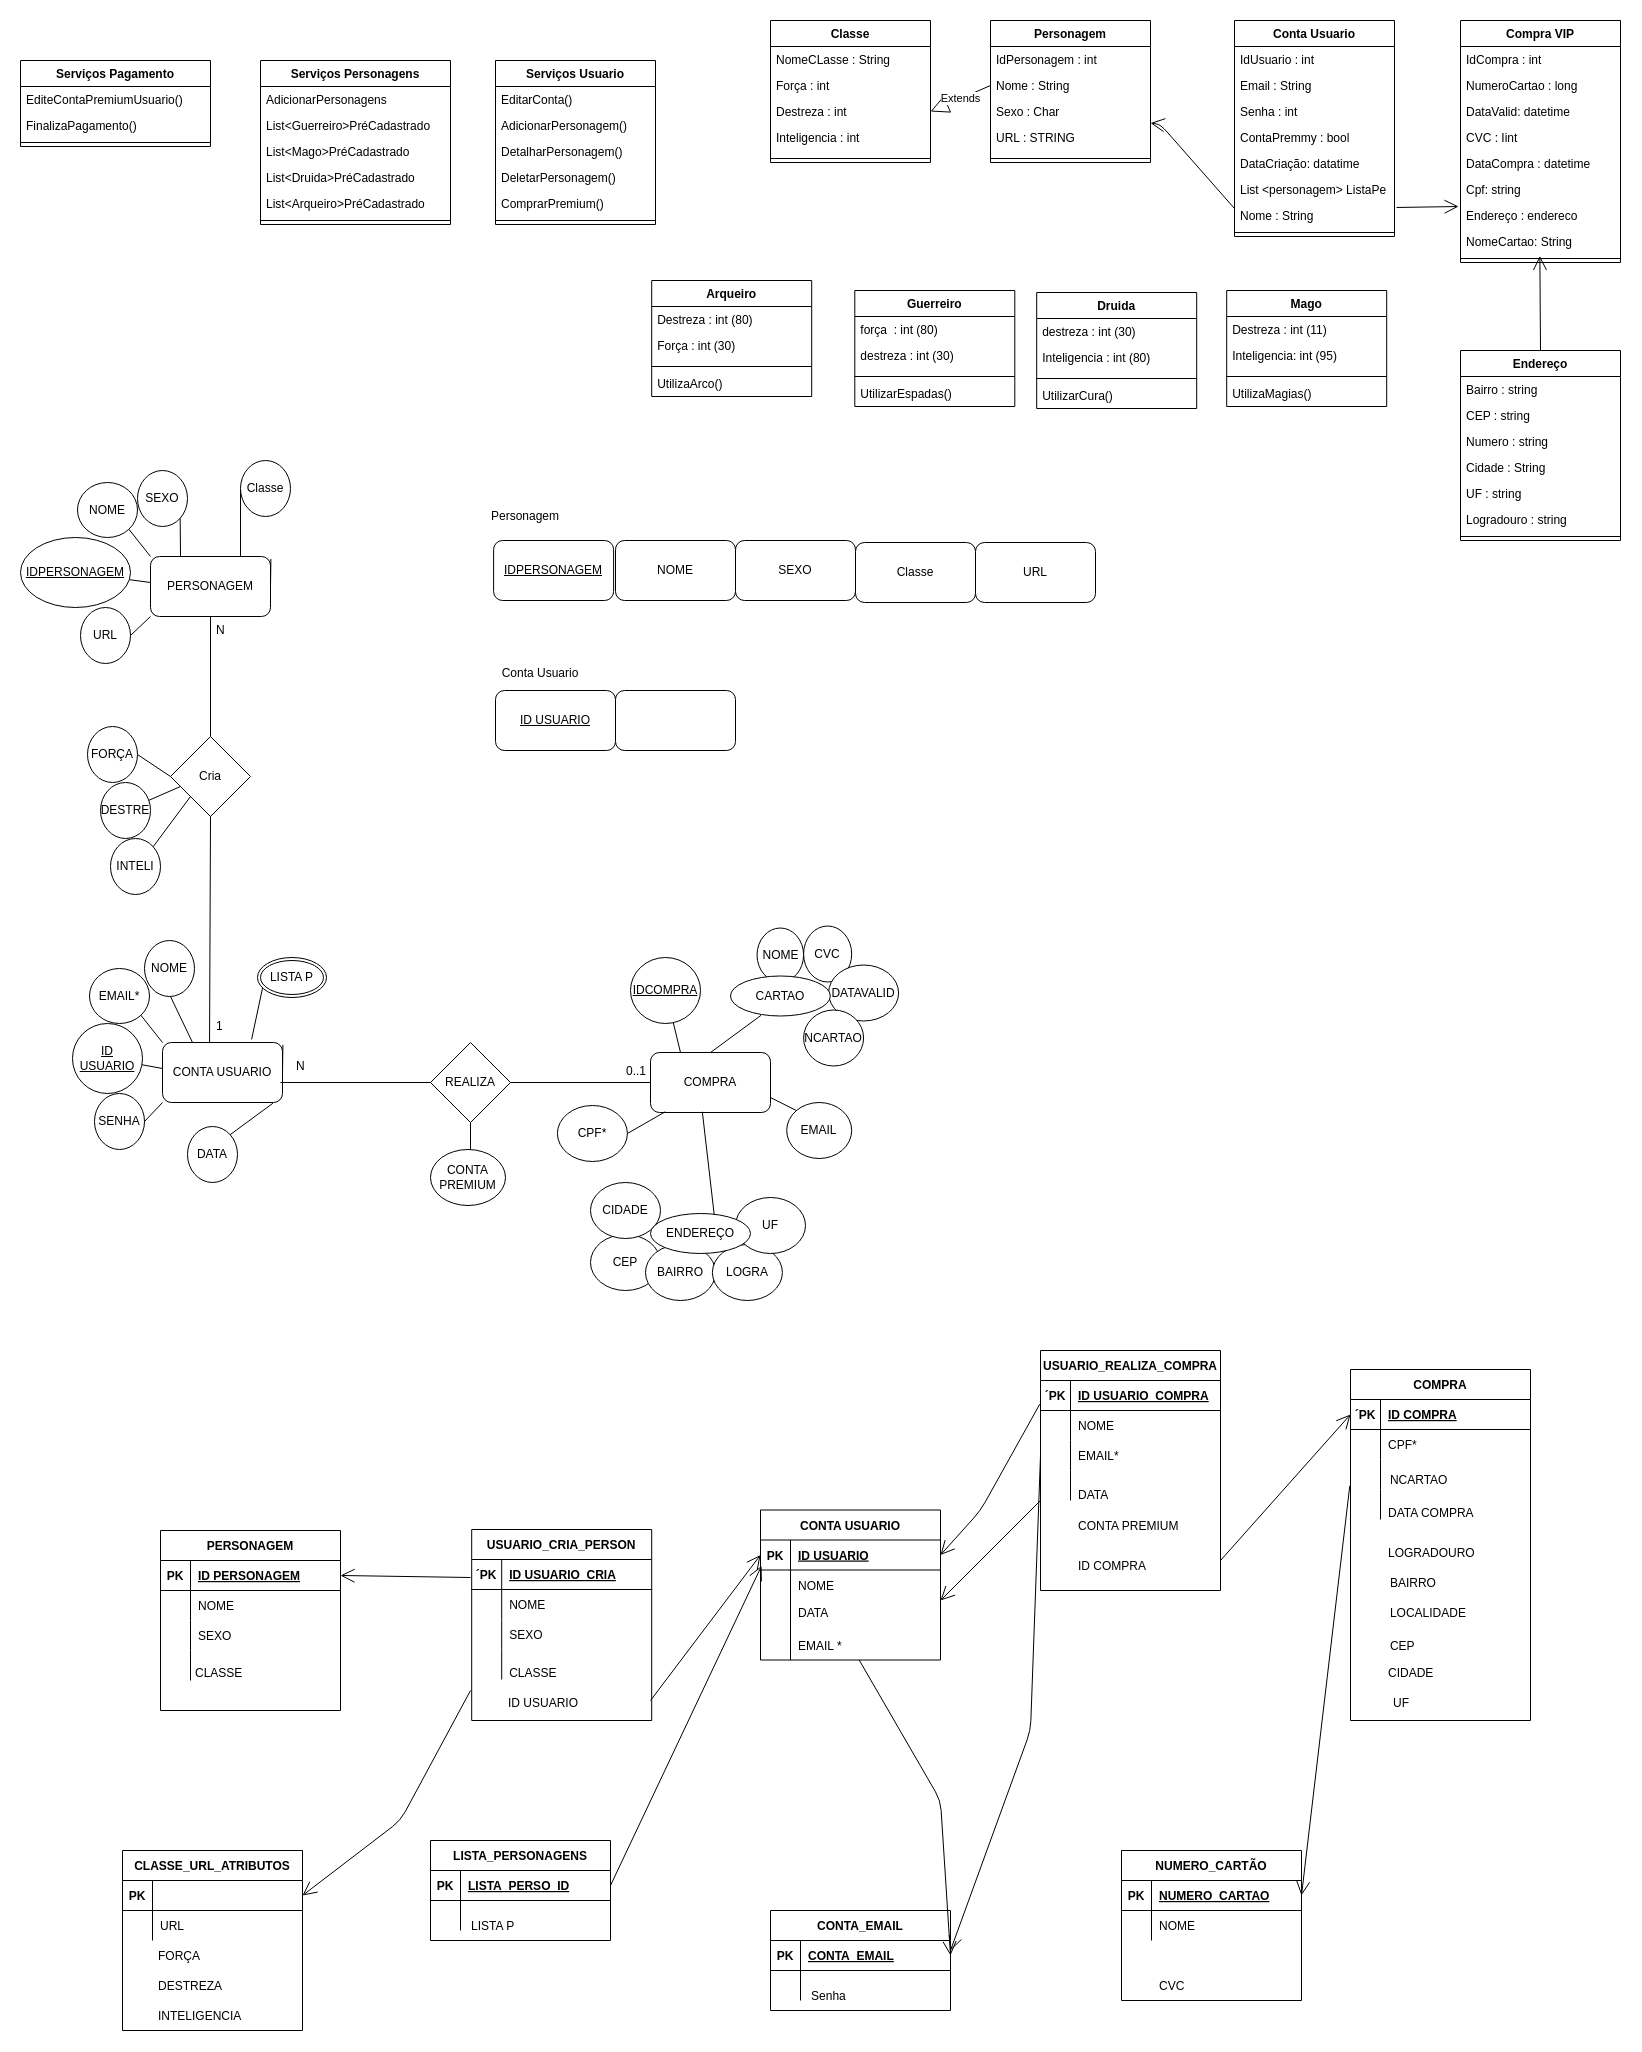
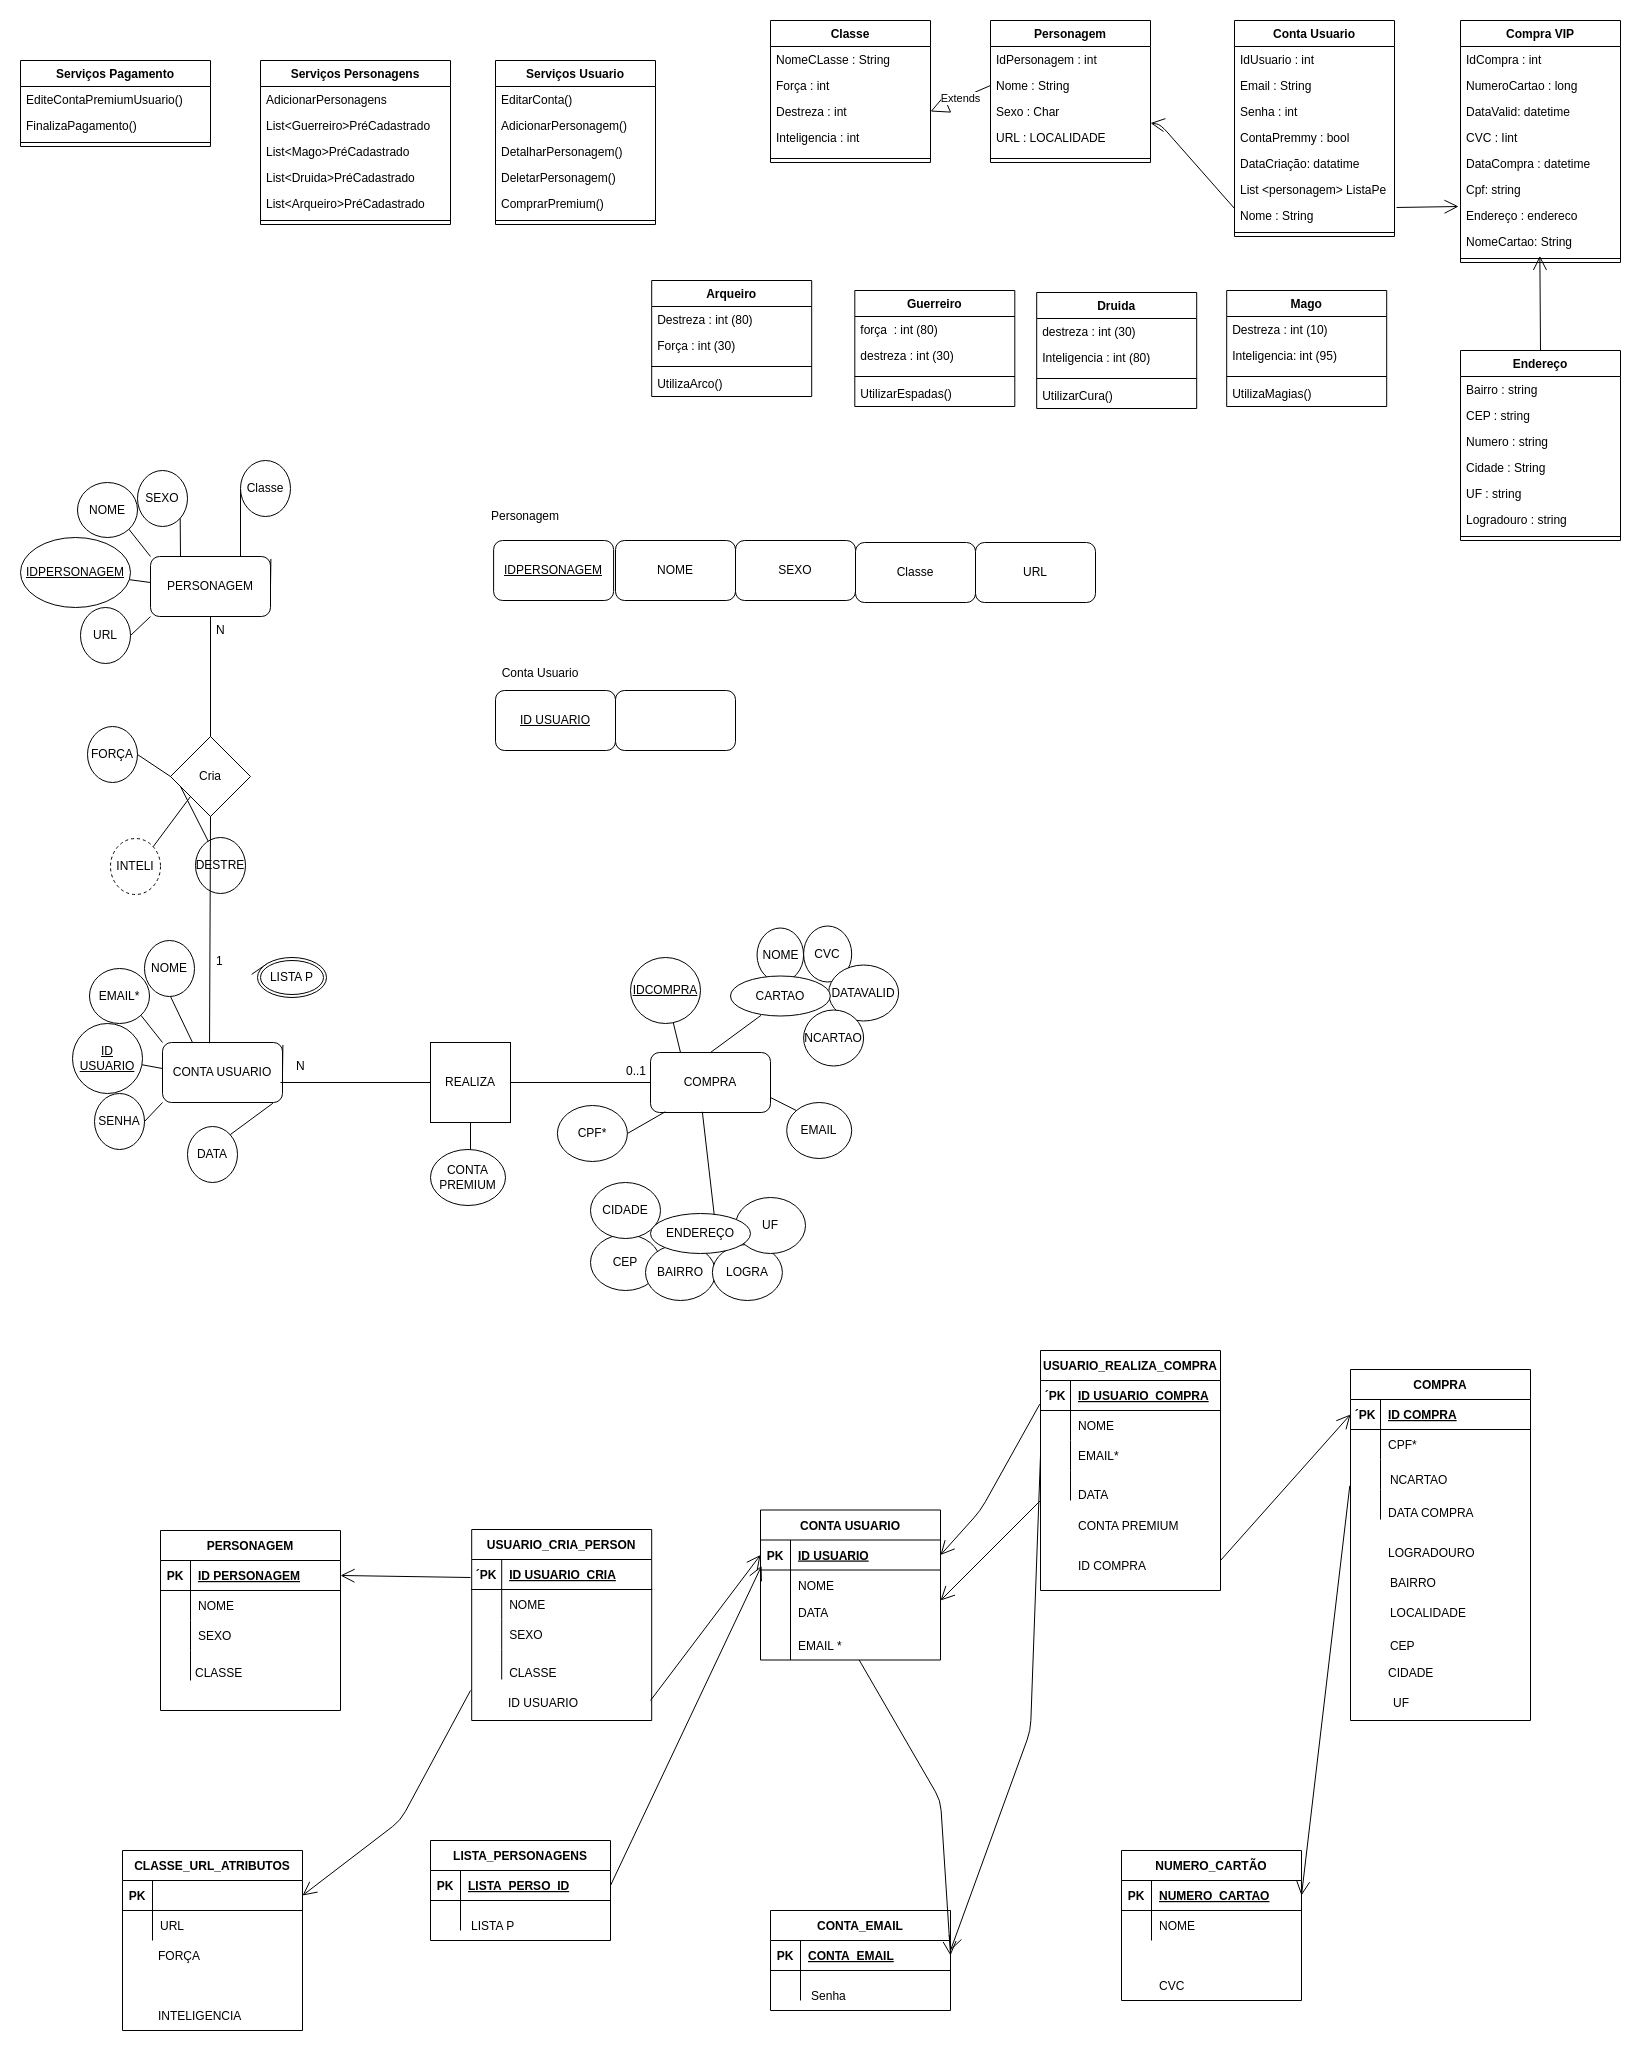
(1032, 138) -> (1045, 138)
(1288, 330) -> (1288, 330)
(126, 811) -> (221, 866)
(136, 867) -> (136, 867)
(231, 1028) -> (231, 963)
(471, 1083) -> (471, 1083)
(226, 1986) -> none
